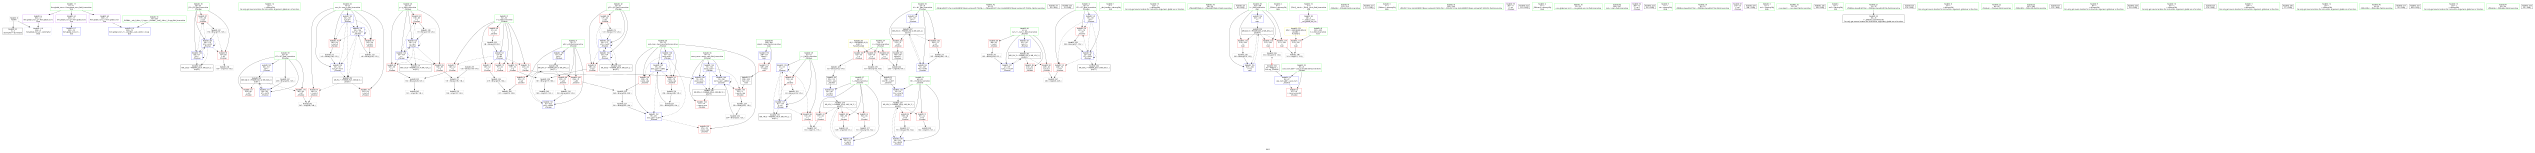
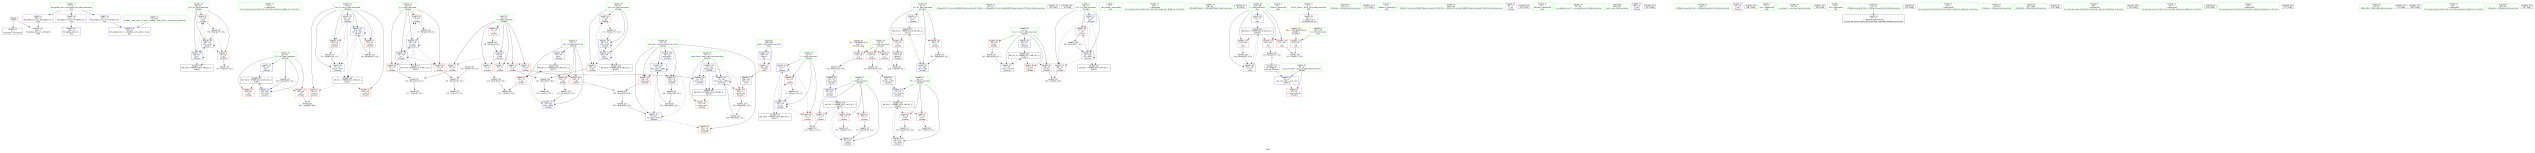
(1665, 7) -> none
(2327, 7) -> none
